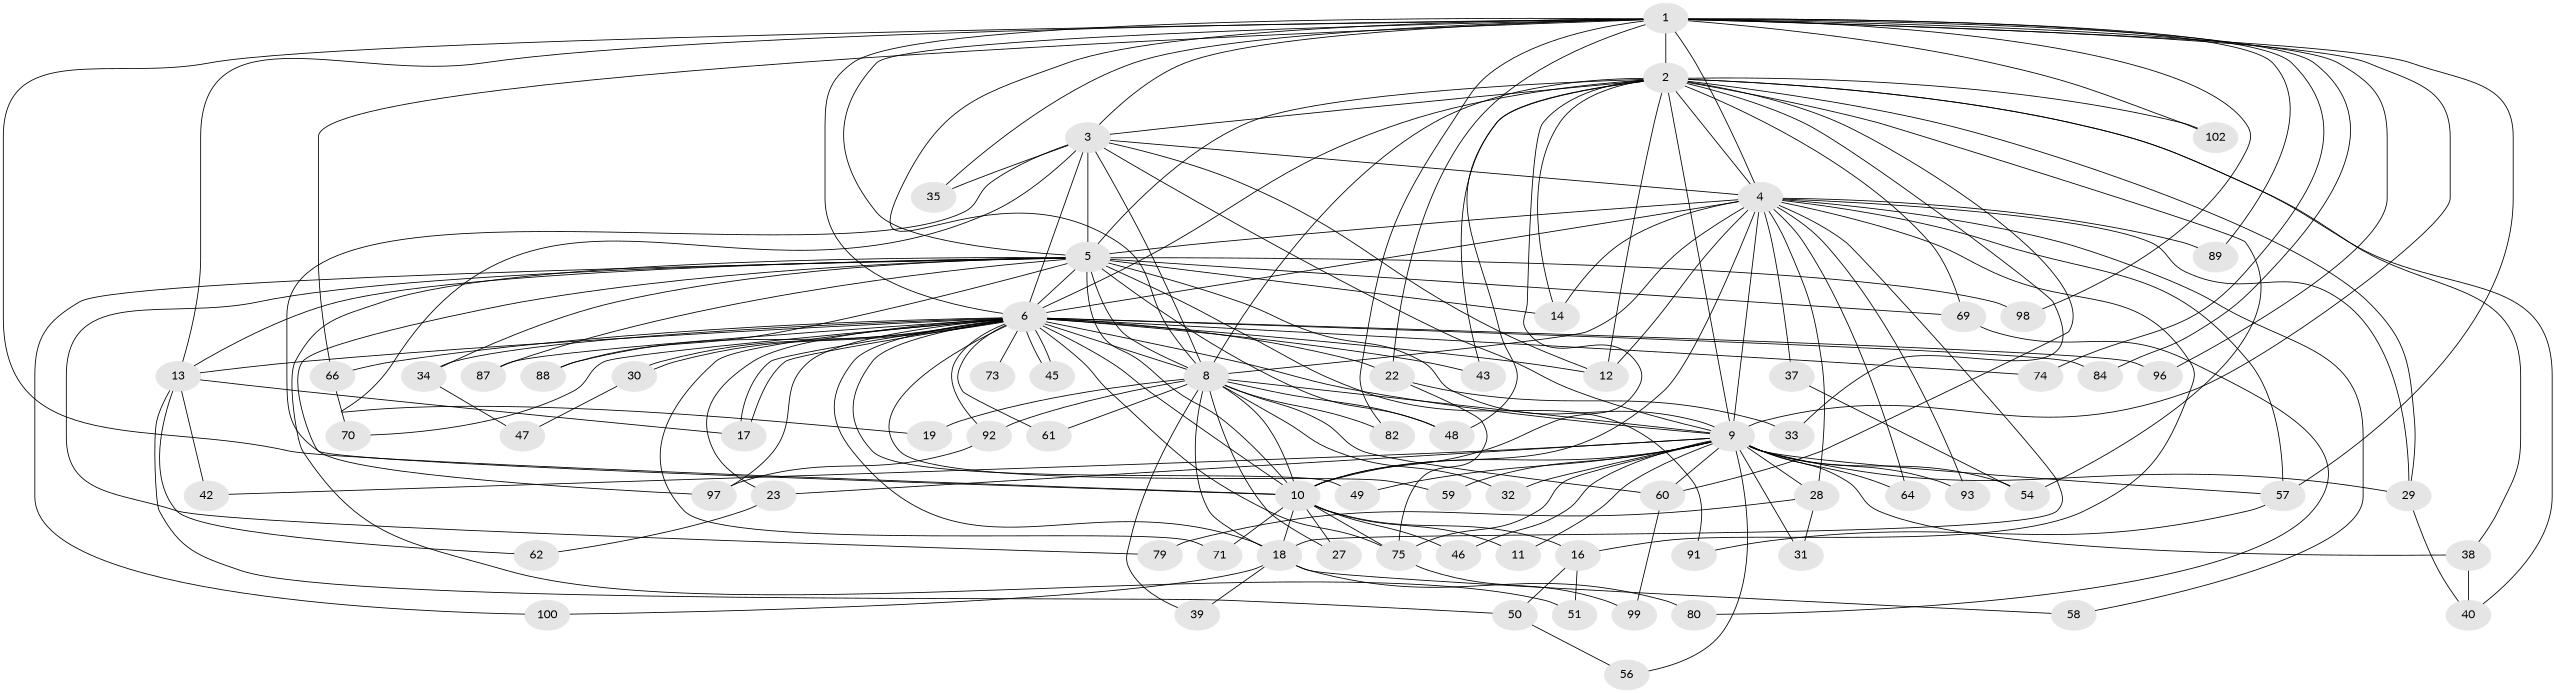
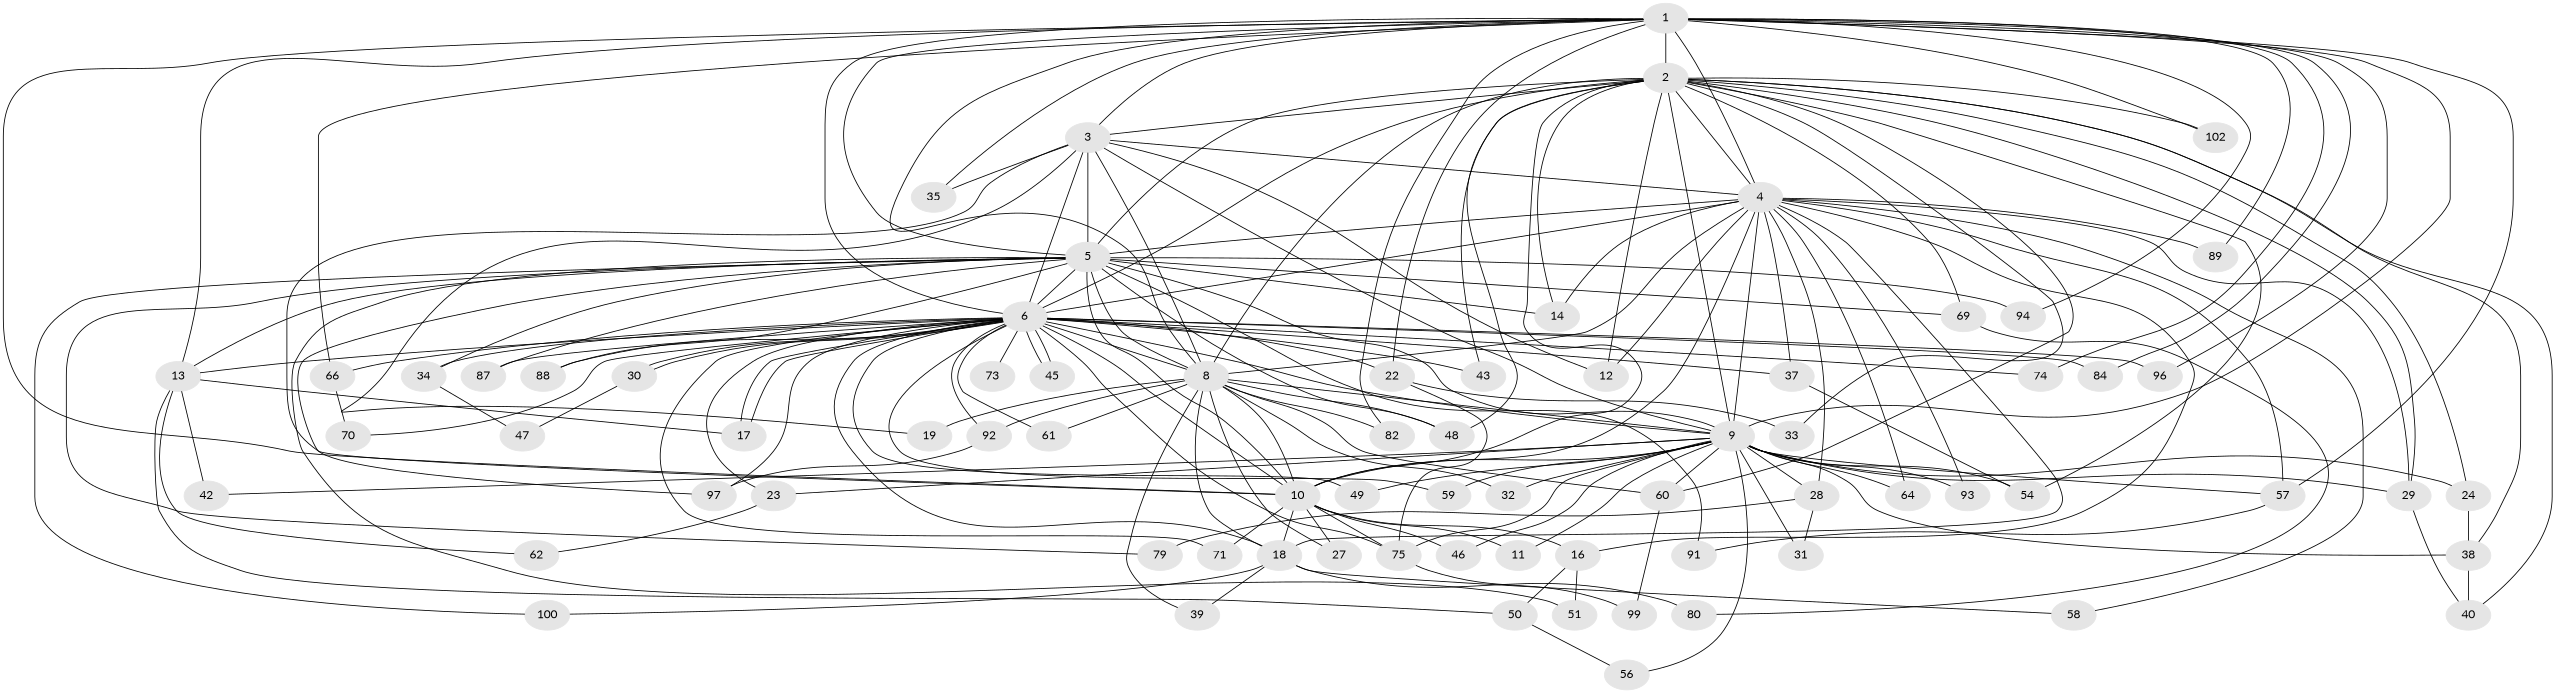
(2023, 317) -> (2023, 317)
(1316, 341) -> (1409, 344)
none -> (2468, 496)
